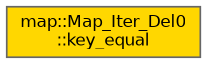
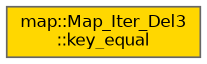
(104, 32) -> (104, 32)
